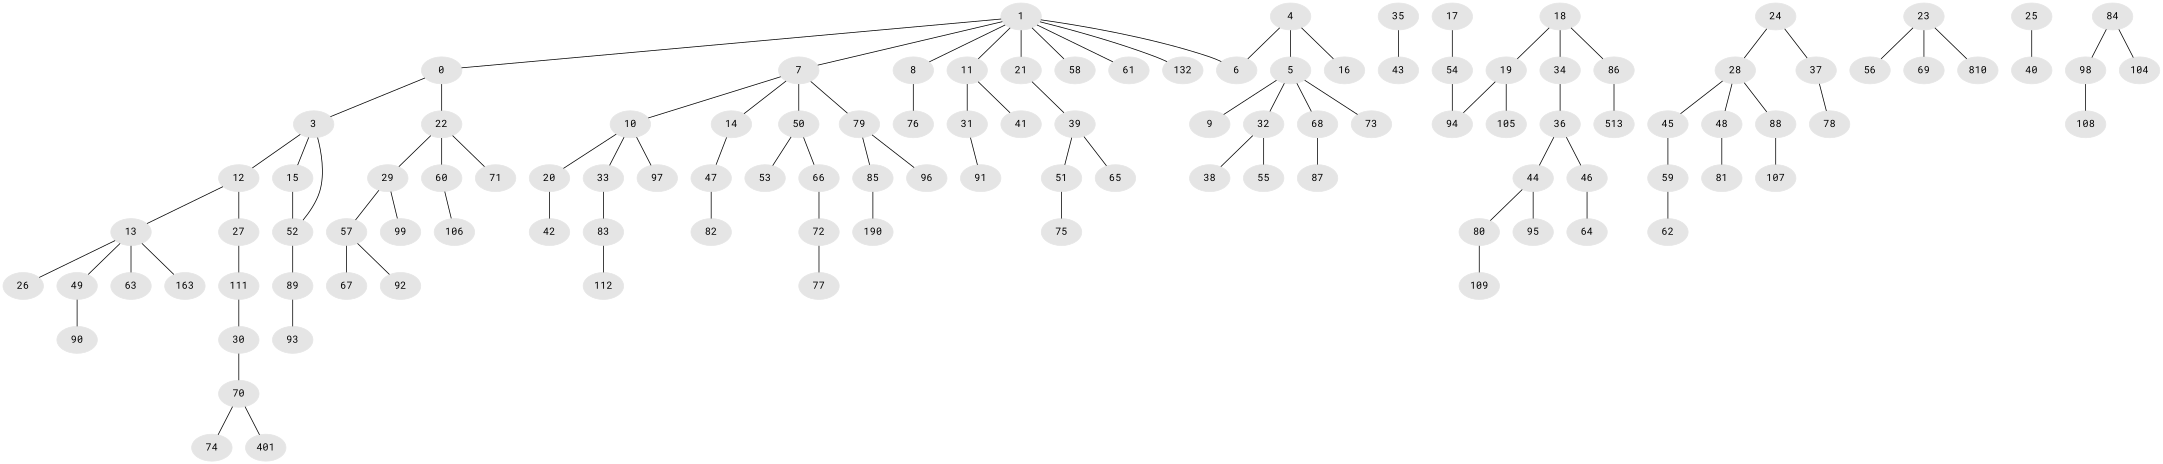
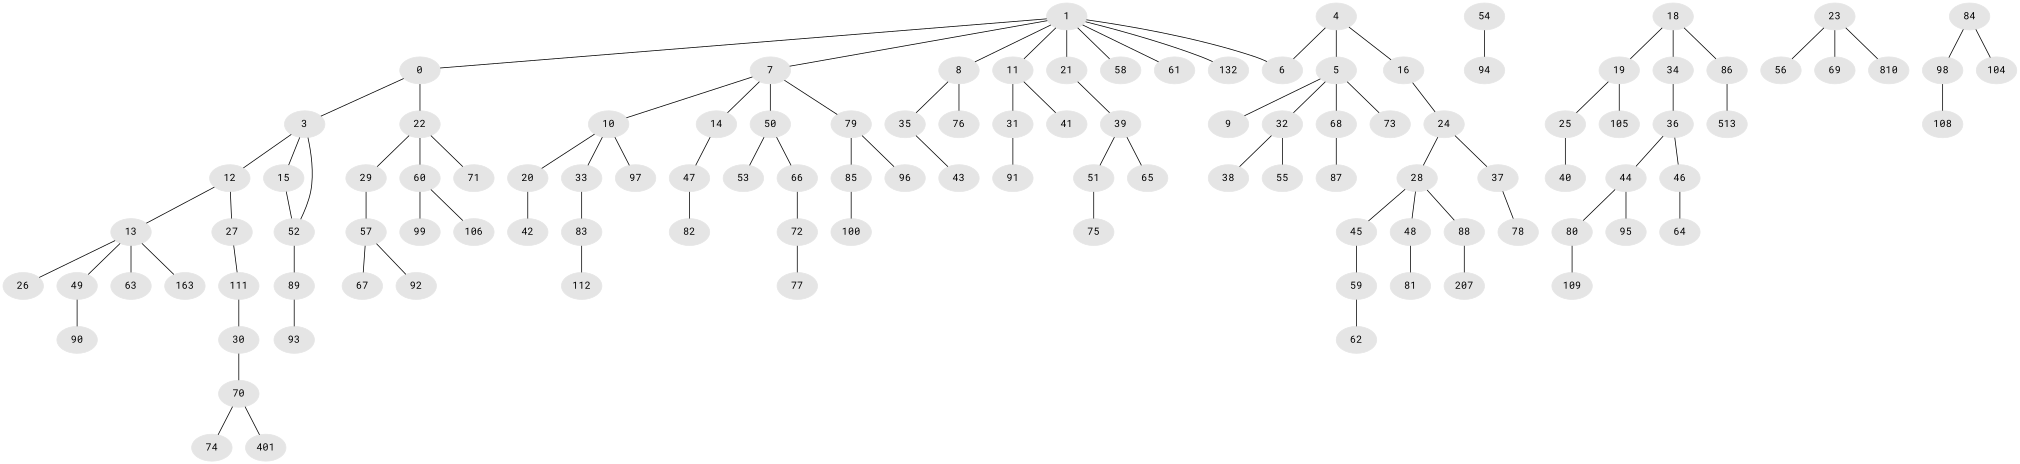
(1452, 16) -> none
none -> (932, 97)
none -> (1424, 97)
(1479, 97) -> (1592, 97)
(1776, 178) -> (1464, 286)
(394, 205) -> (420, 205)
(873, 232) -> (851, 232)
